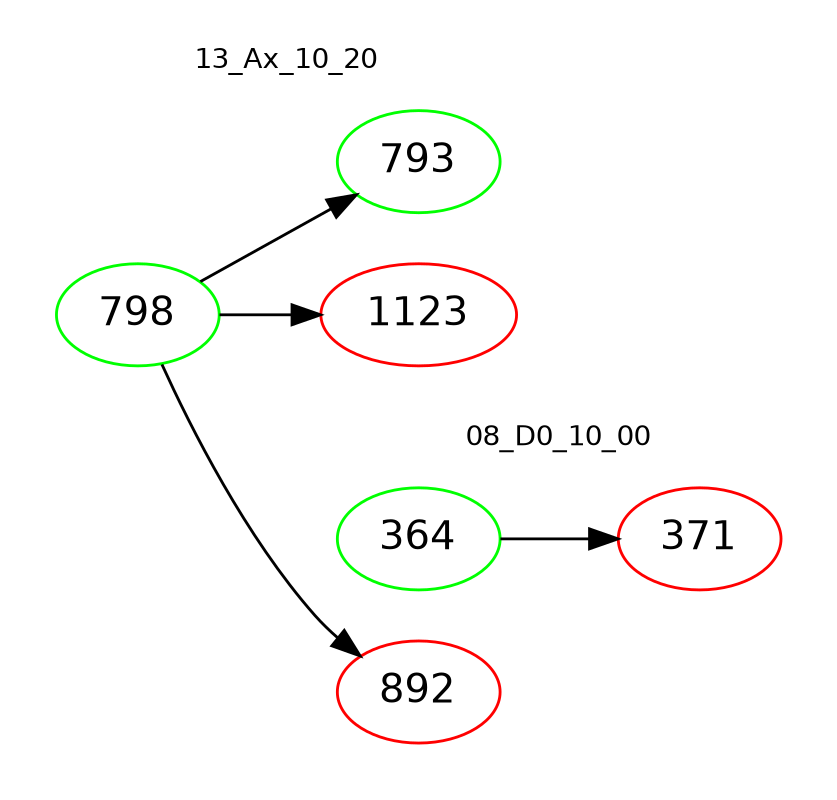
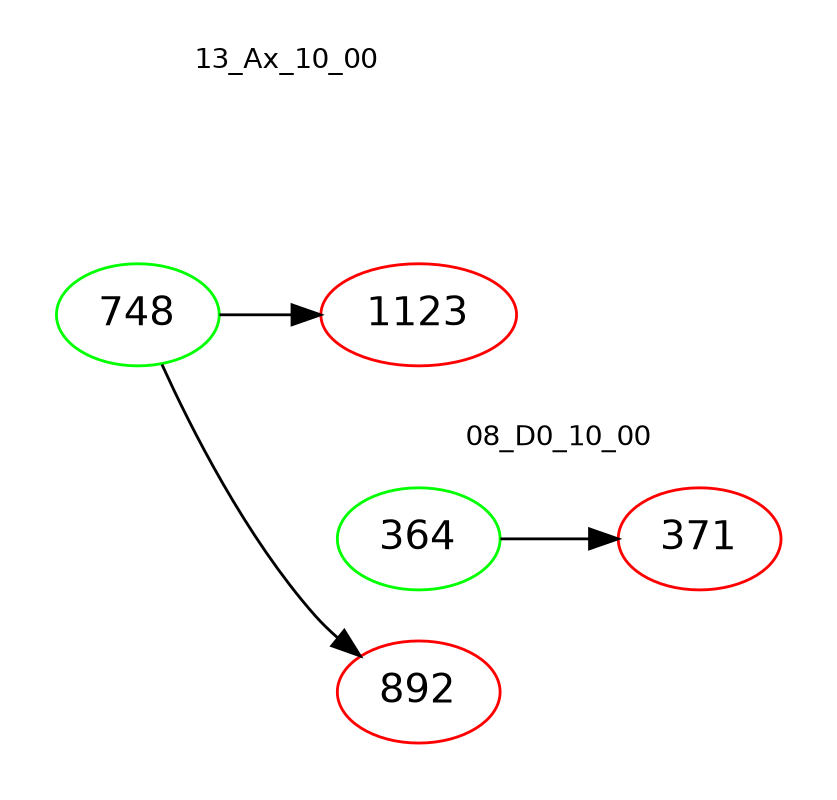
(287, 61) -> (287, 61)
(419, 162) -> none
(138, 315) -> (138, 315)
